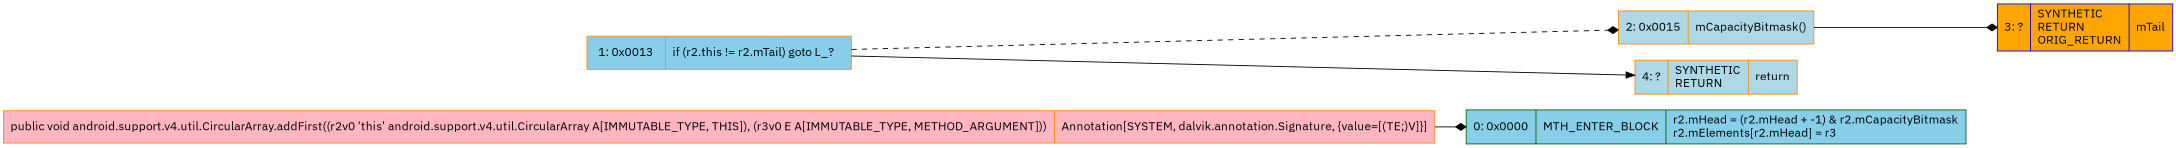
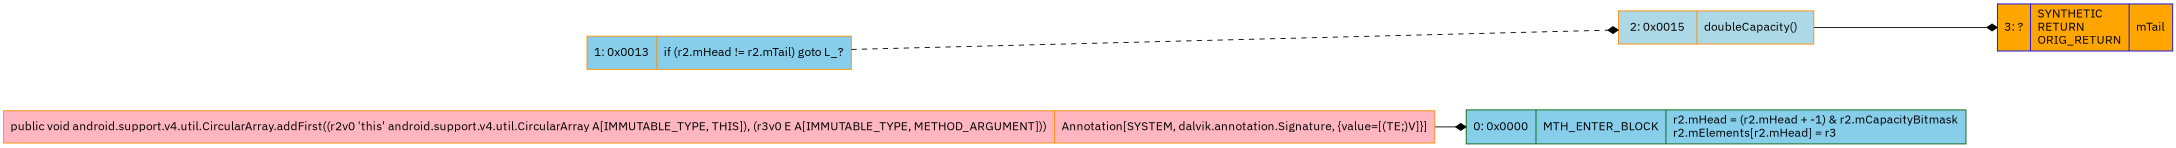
(1751, 27) -> (1751, 27)
(754, 52) -> (754, 52)
(1716, 77) -> none
